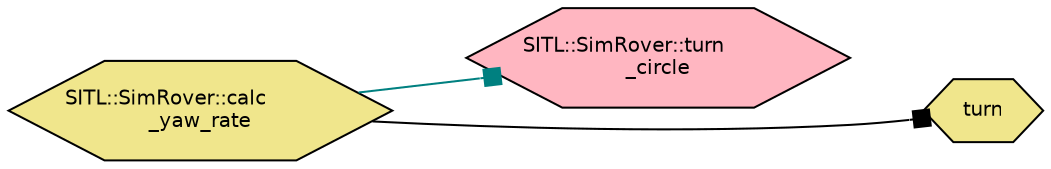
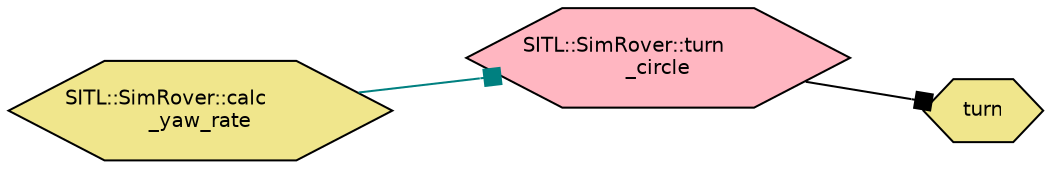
(641, 129) -> (858, 90)
